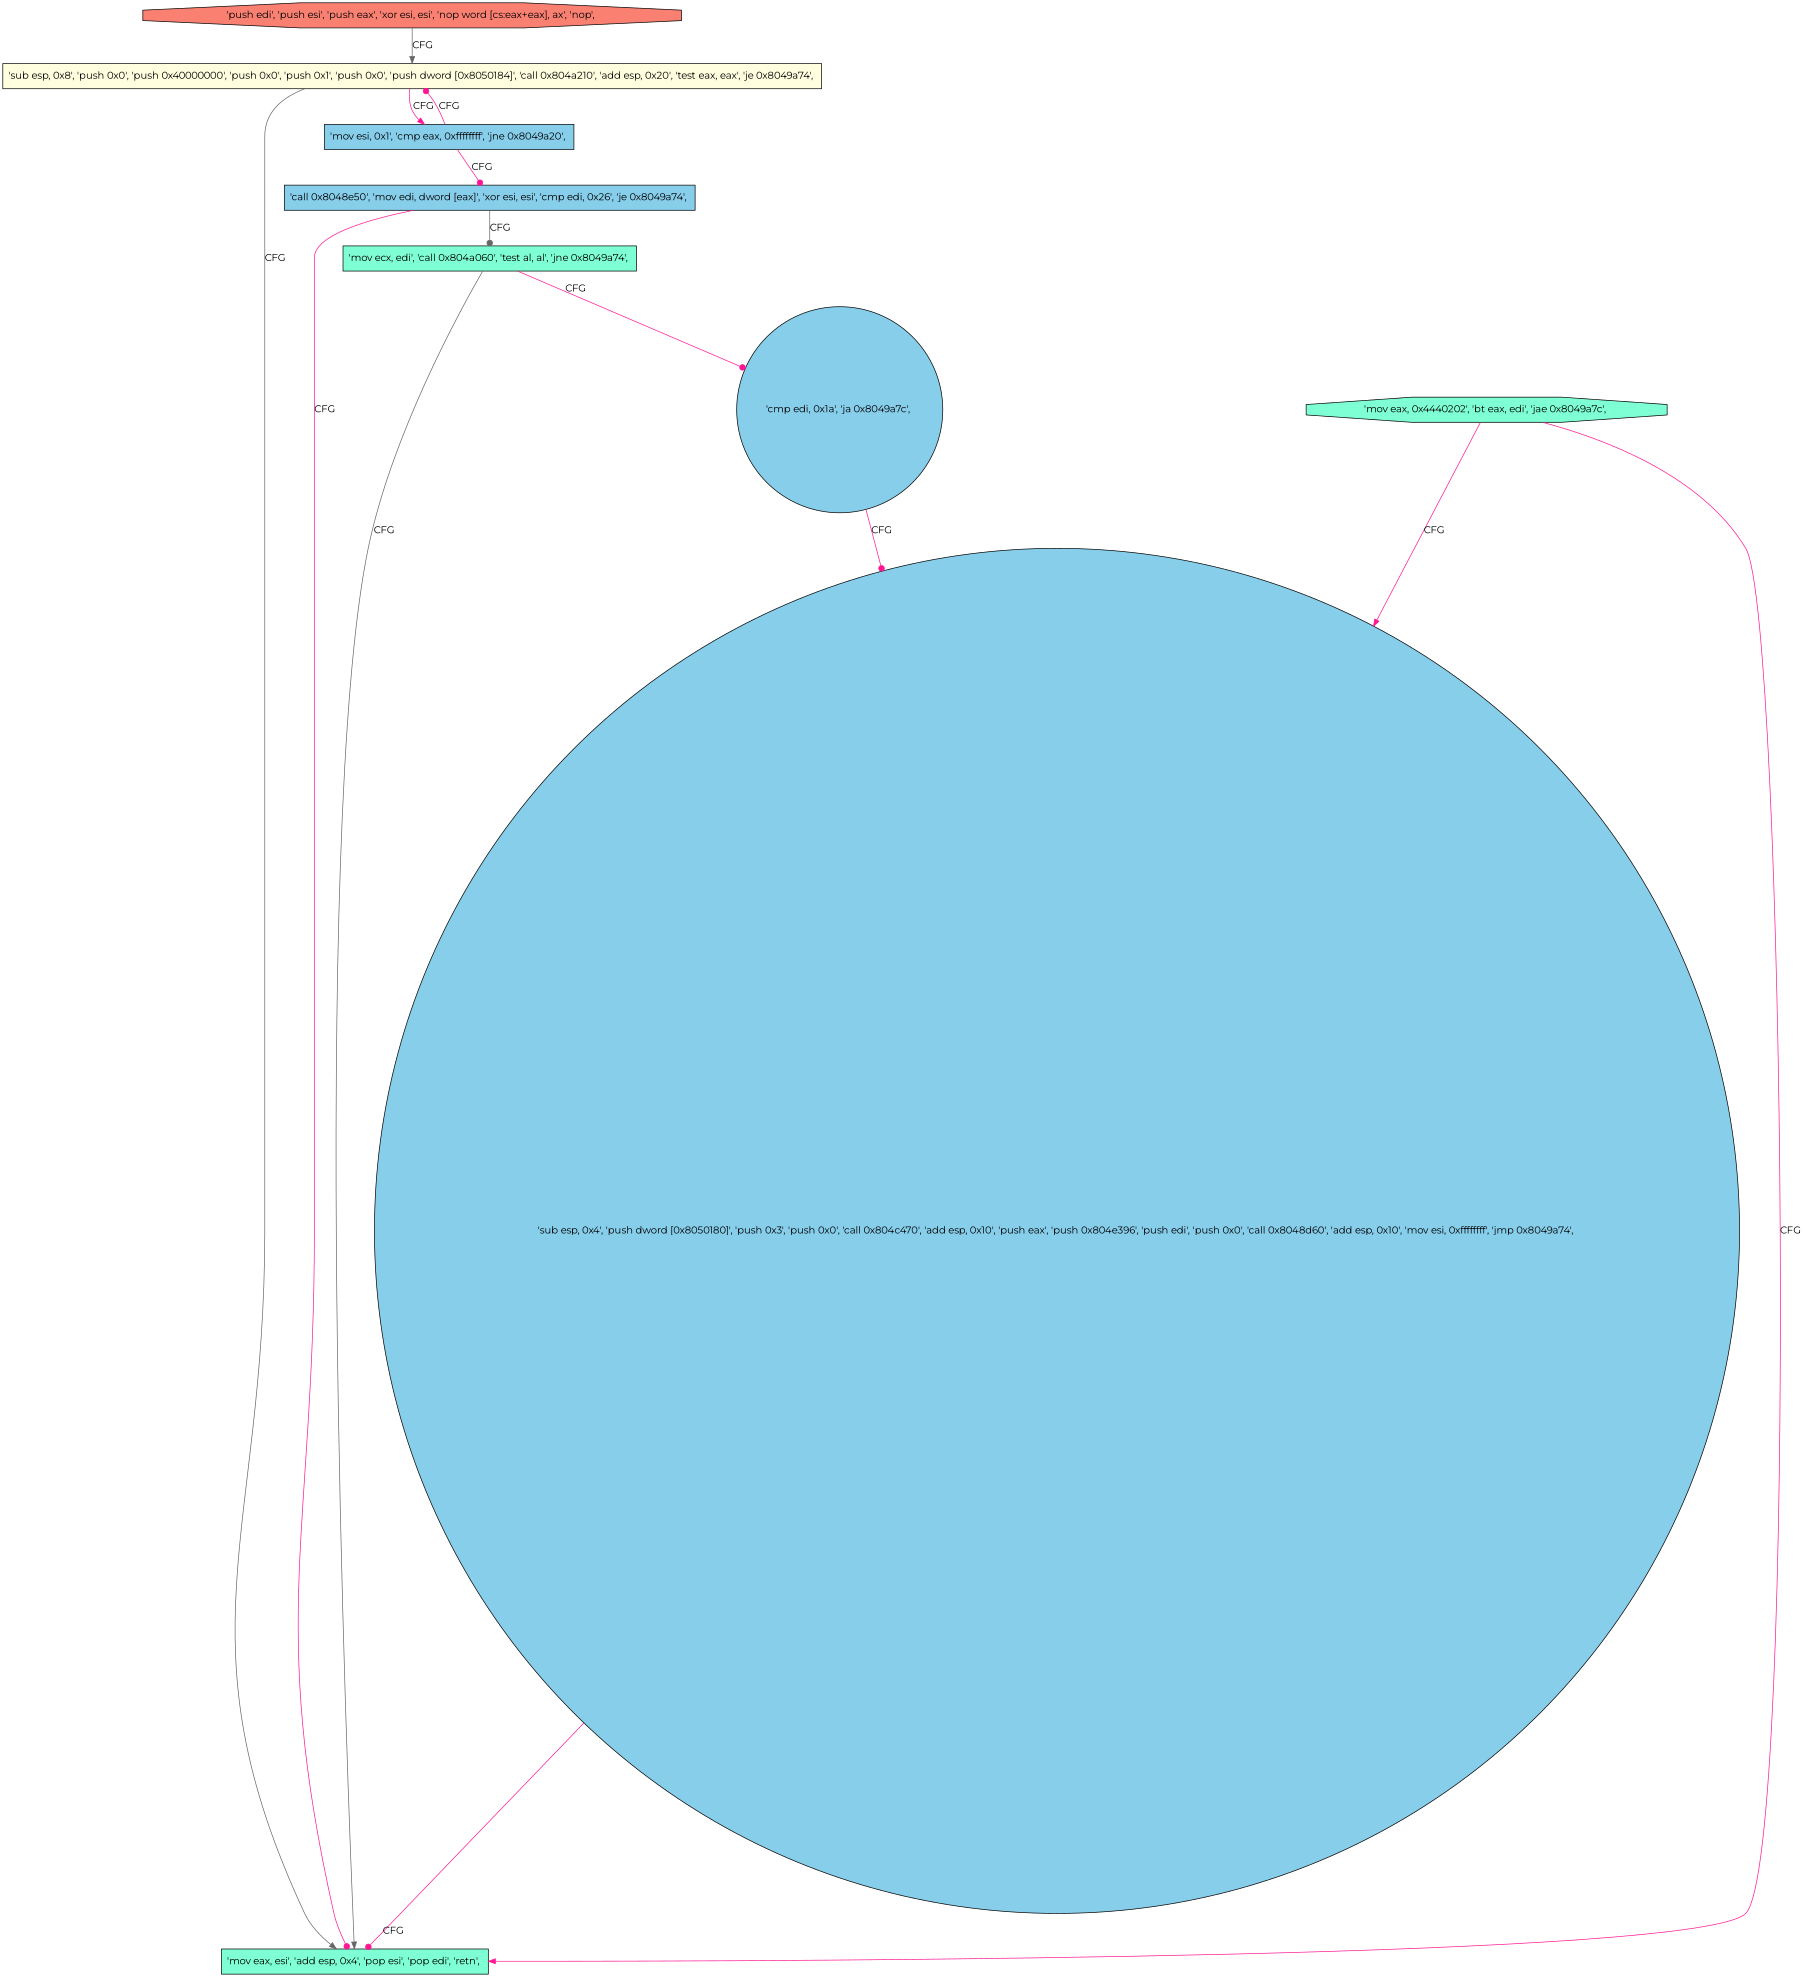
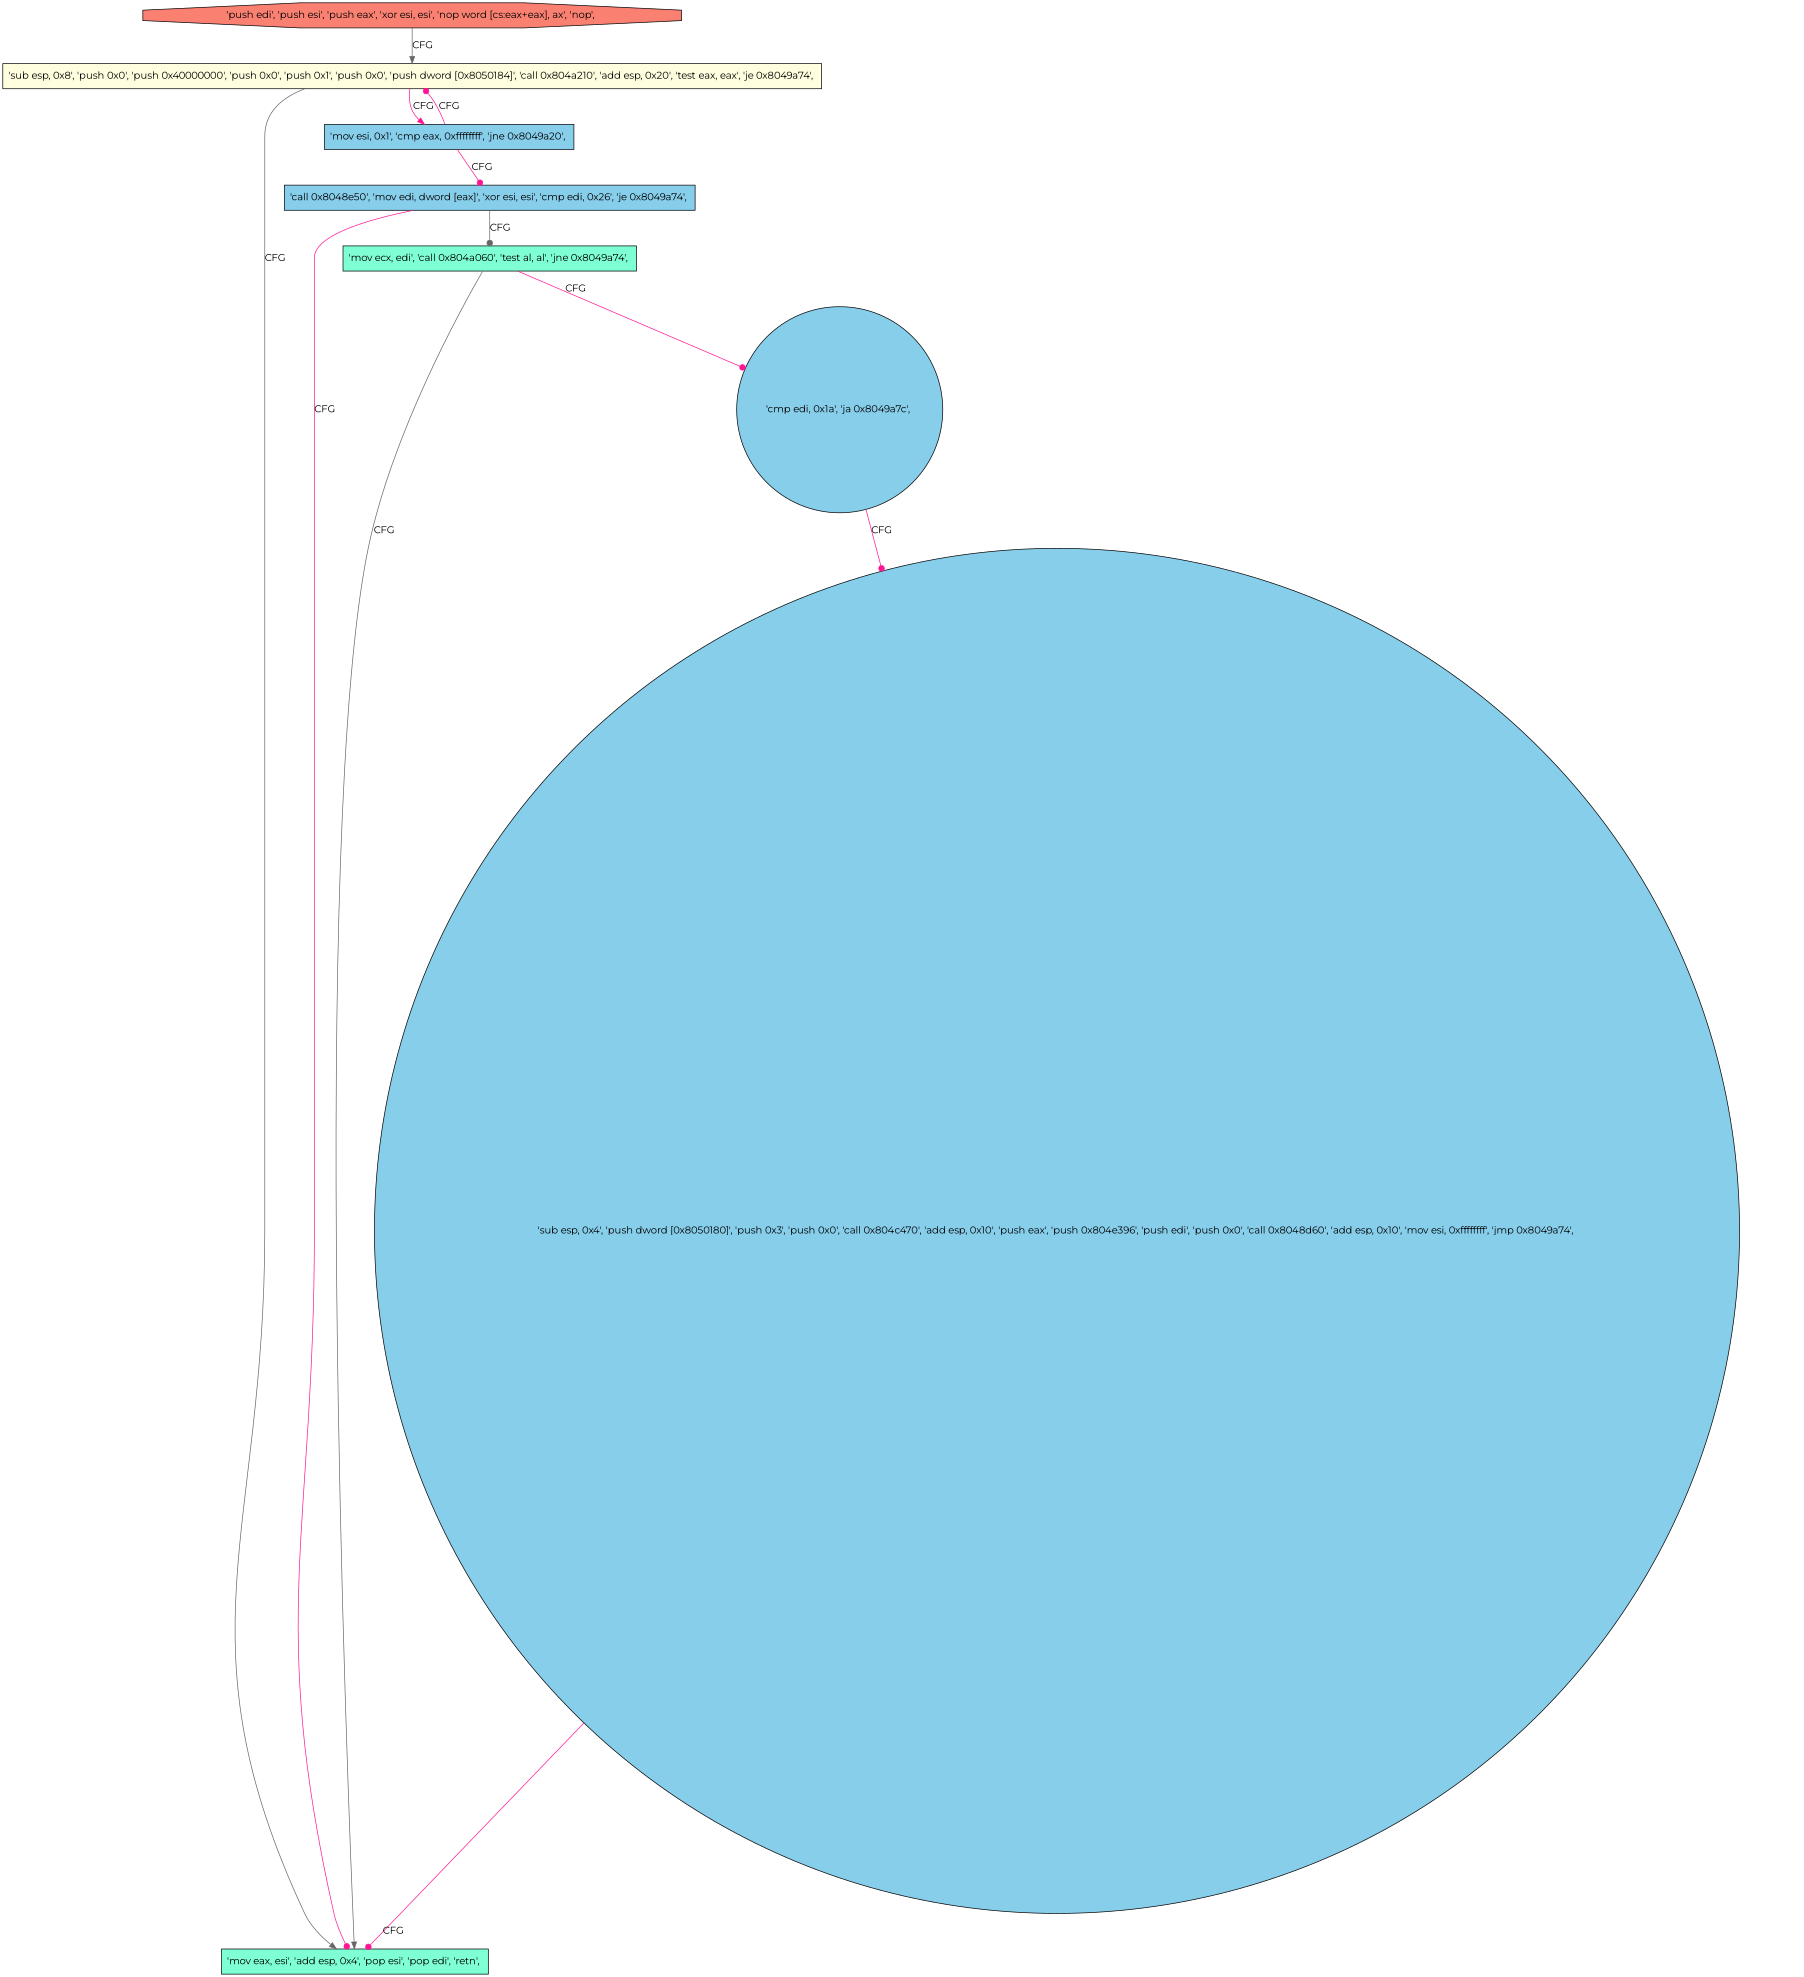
(1487, 410) -> none
